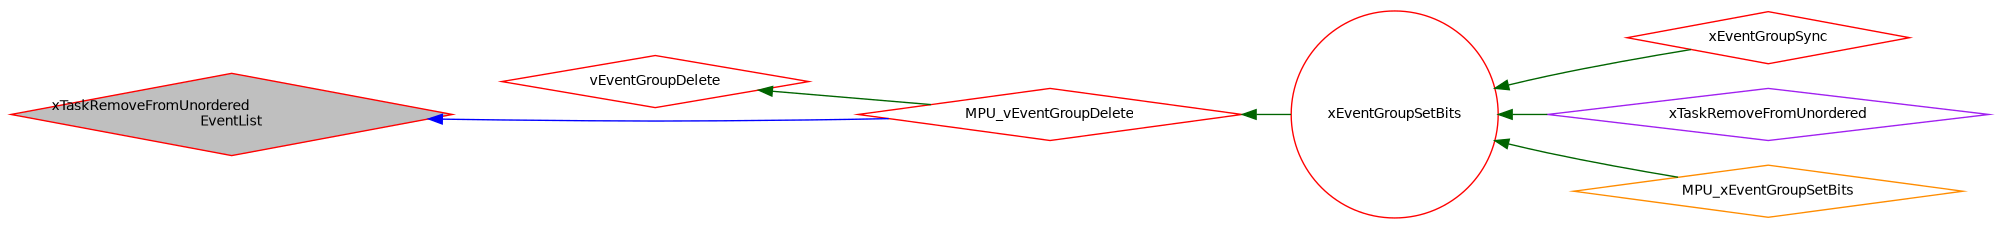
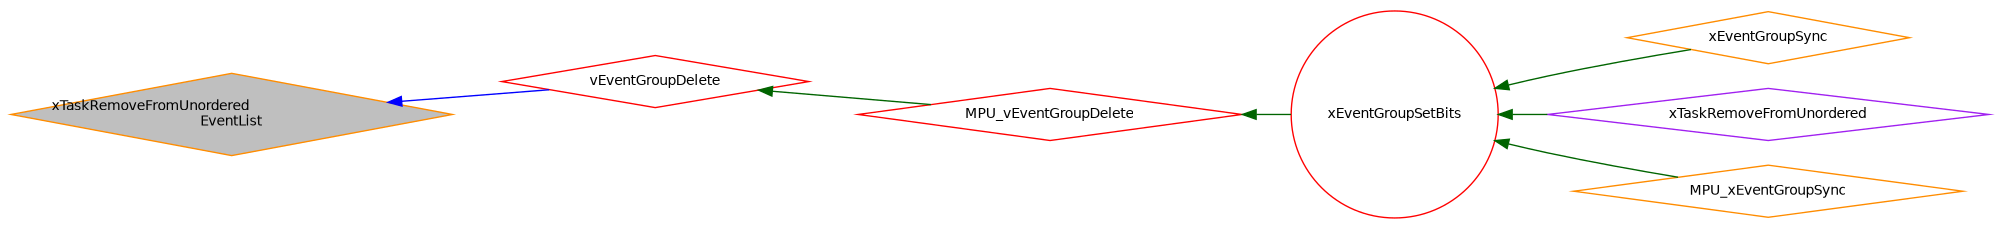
(1768, 38) -> (1768, 38)
(232, 114) -> (232, 114)
(666, 121) -> (476, 96)
(1768, 191) -> (1768, 191)
